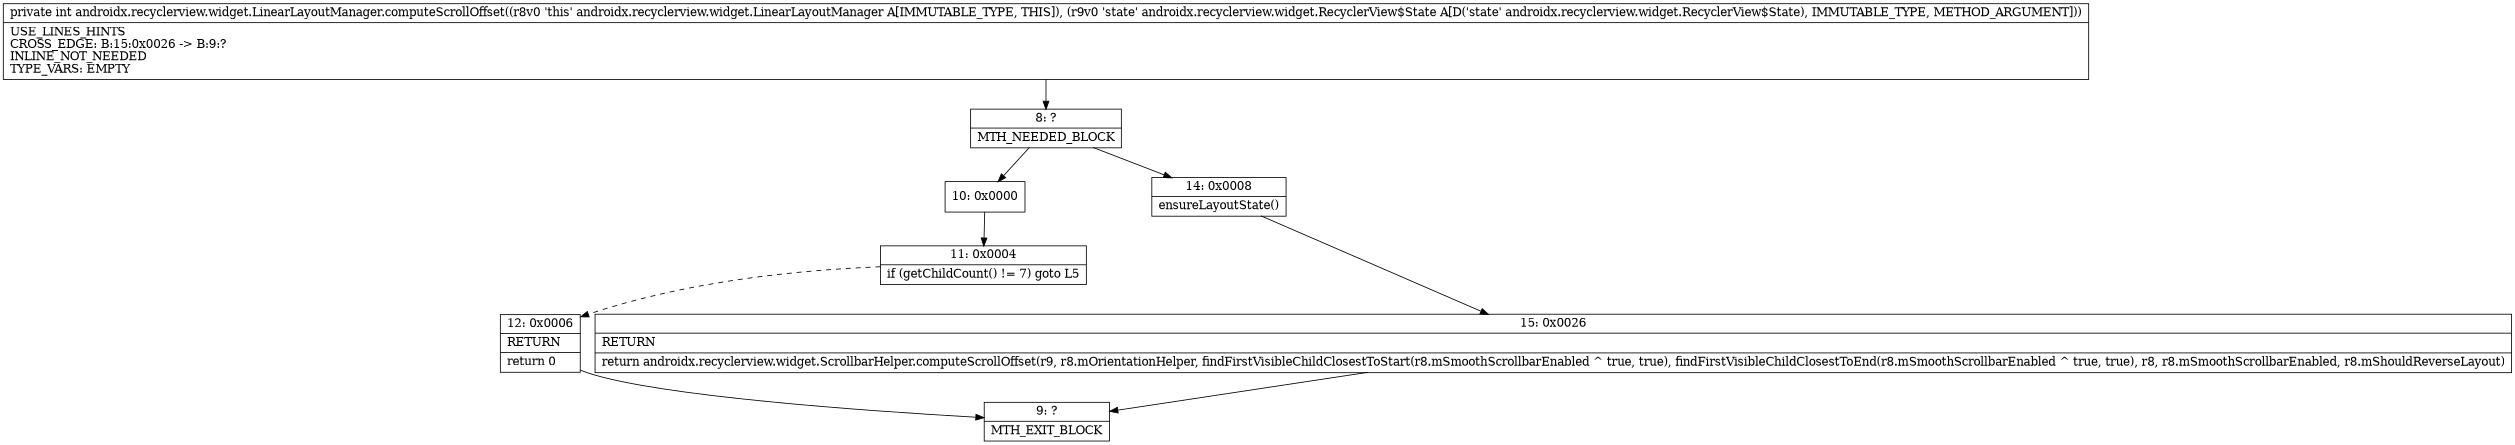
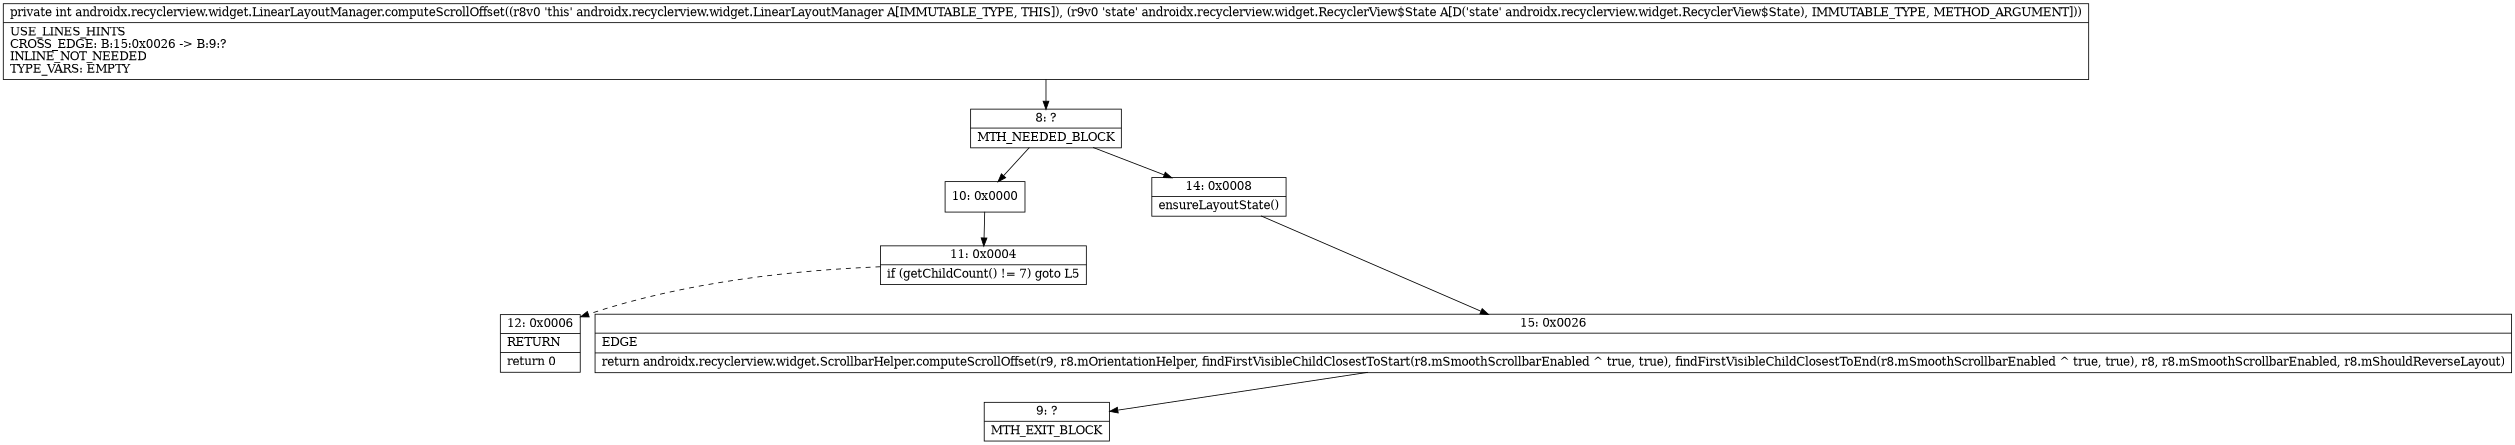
(628, 343) -> (620, 343)
(777, 402) -> none
